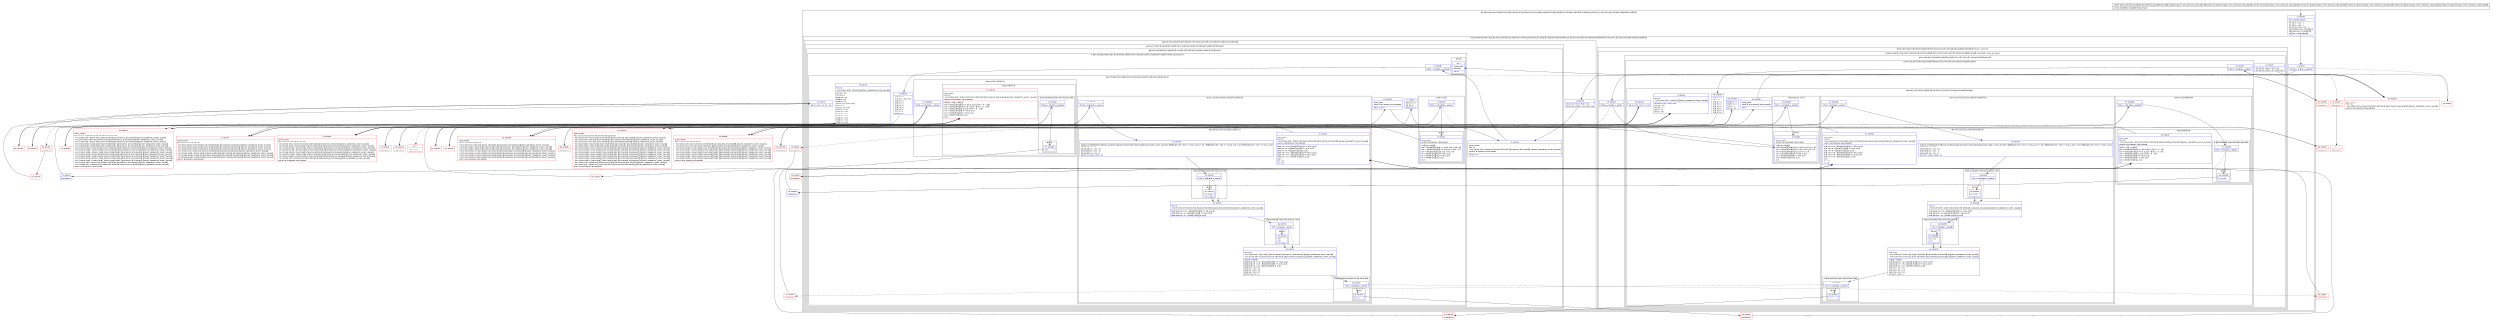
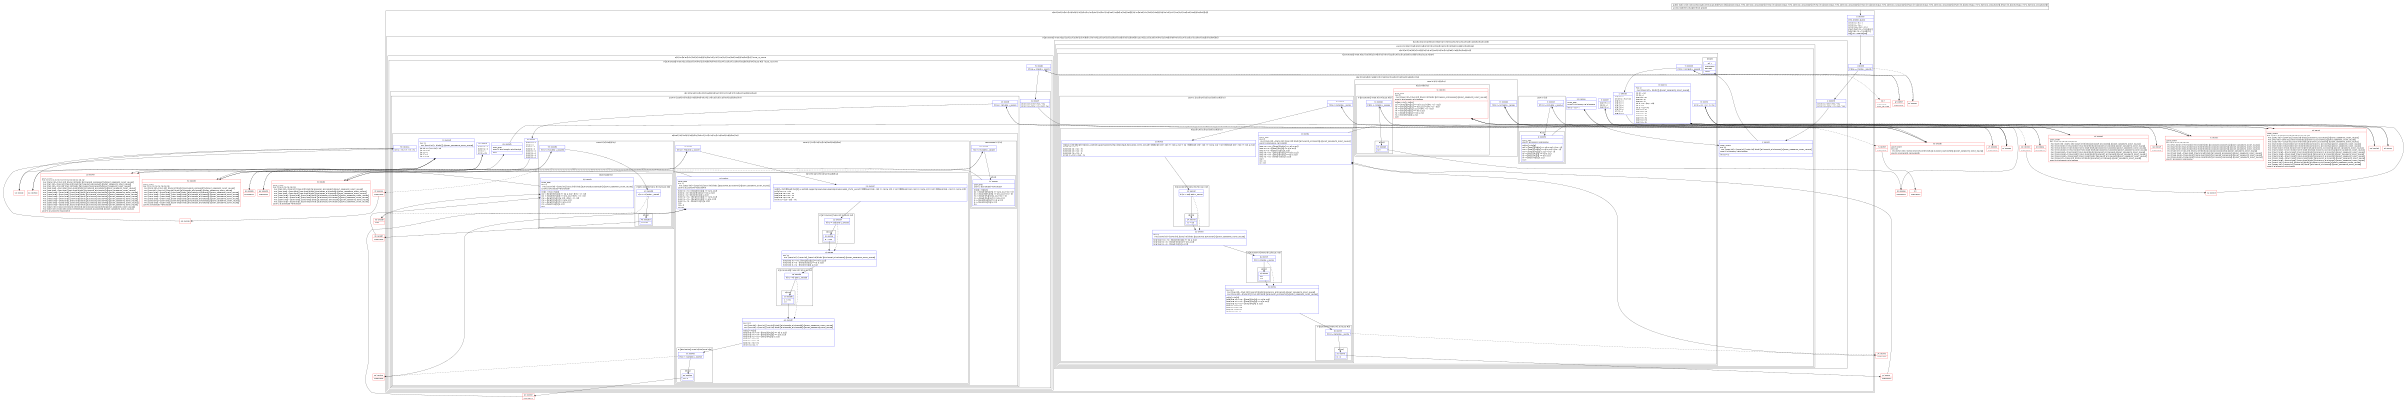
(658, 126) -> (1744, 125)
(1688, 139) -> (1037, 84)
(66, 177) -> (1901, 193)
(795, 178) -> (377, 223)
(792, 193) -> (379, 238)
